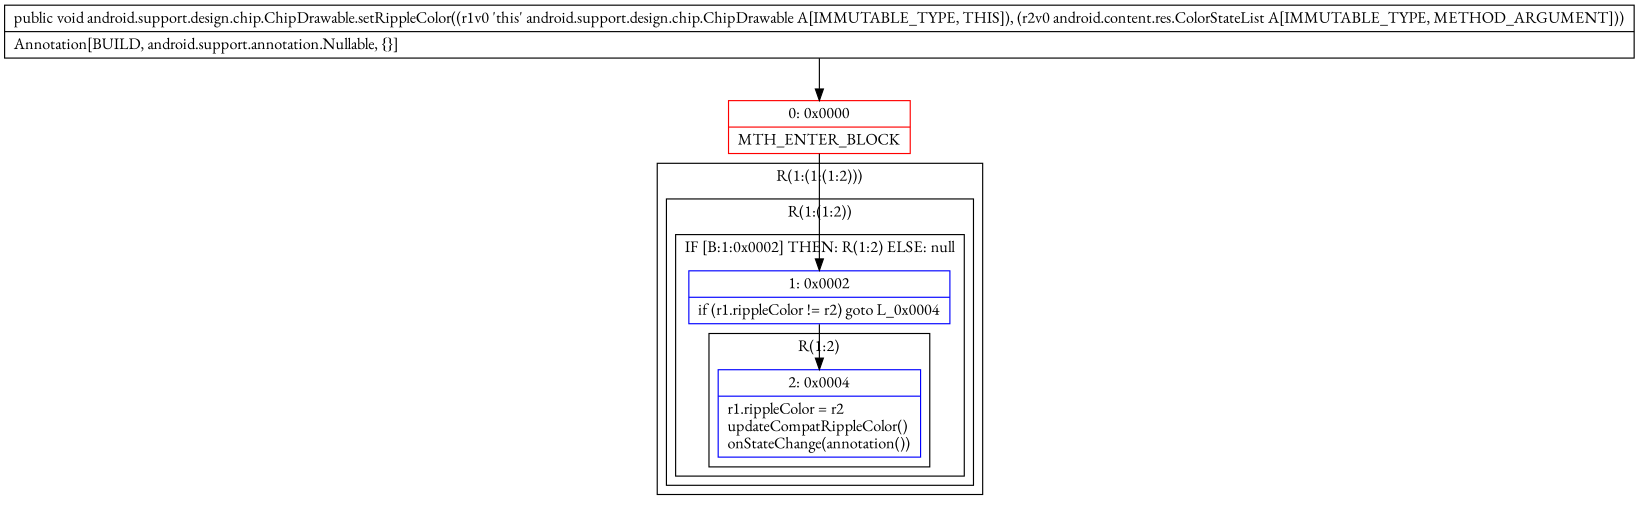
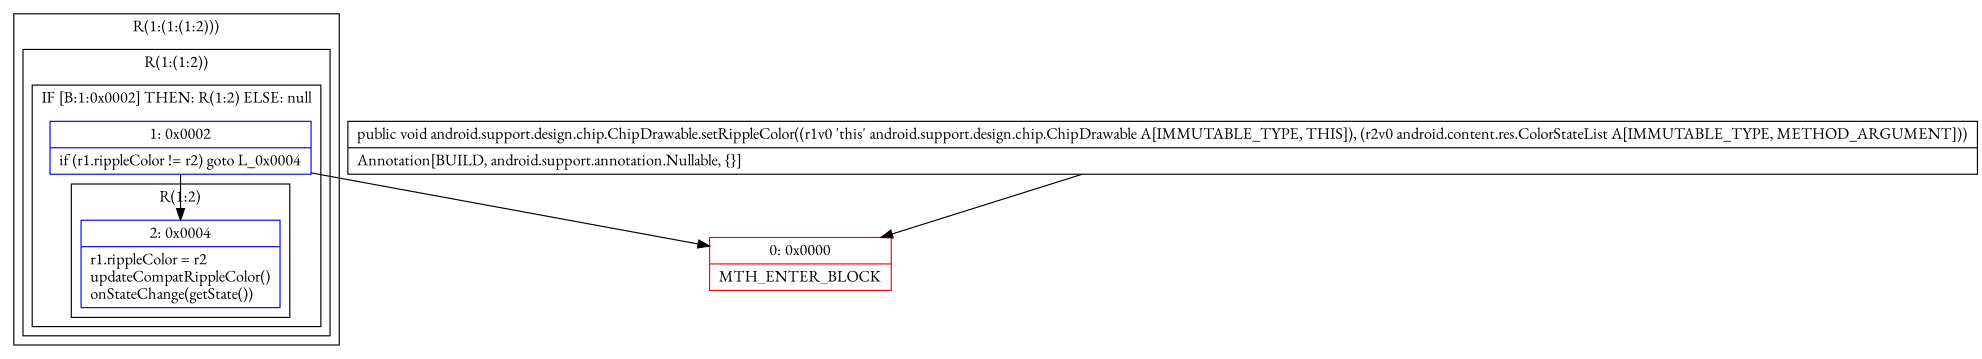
(819, 206) -> (505, 208)
(819, 443) -> (172, 294)
